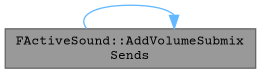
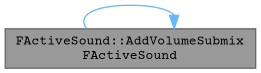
(130, 49) -> (130, 49)
